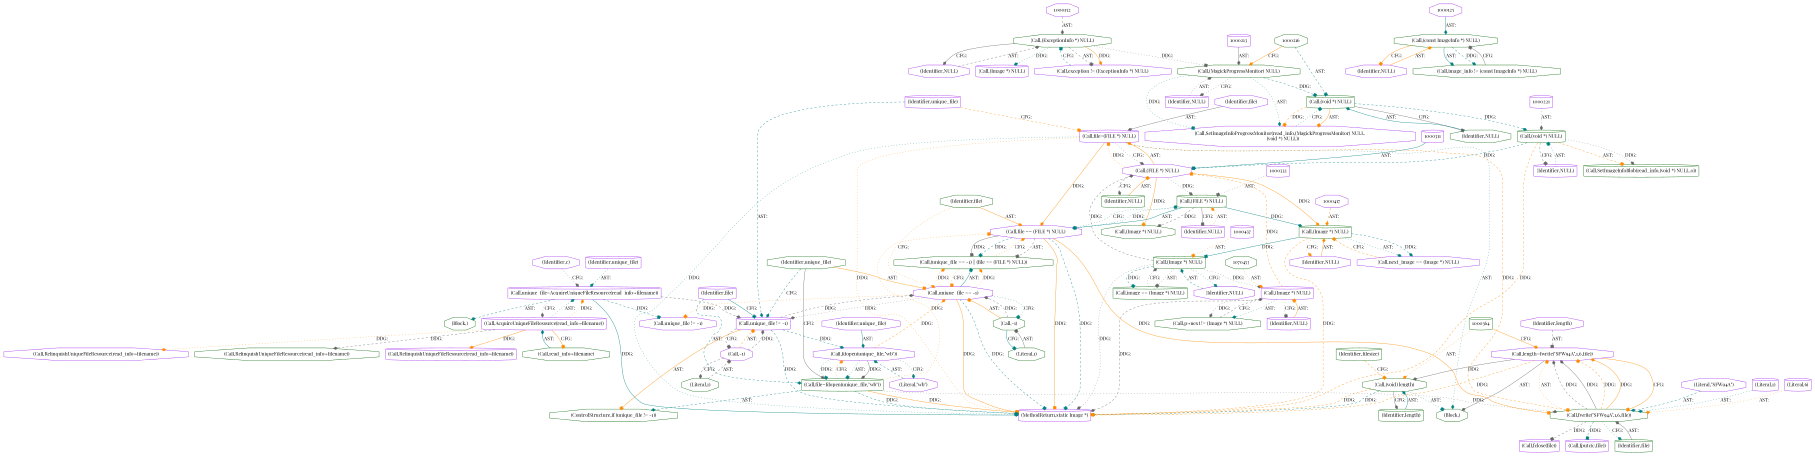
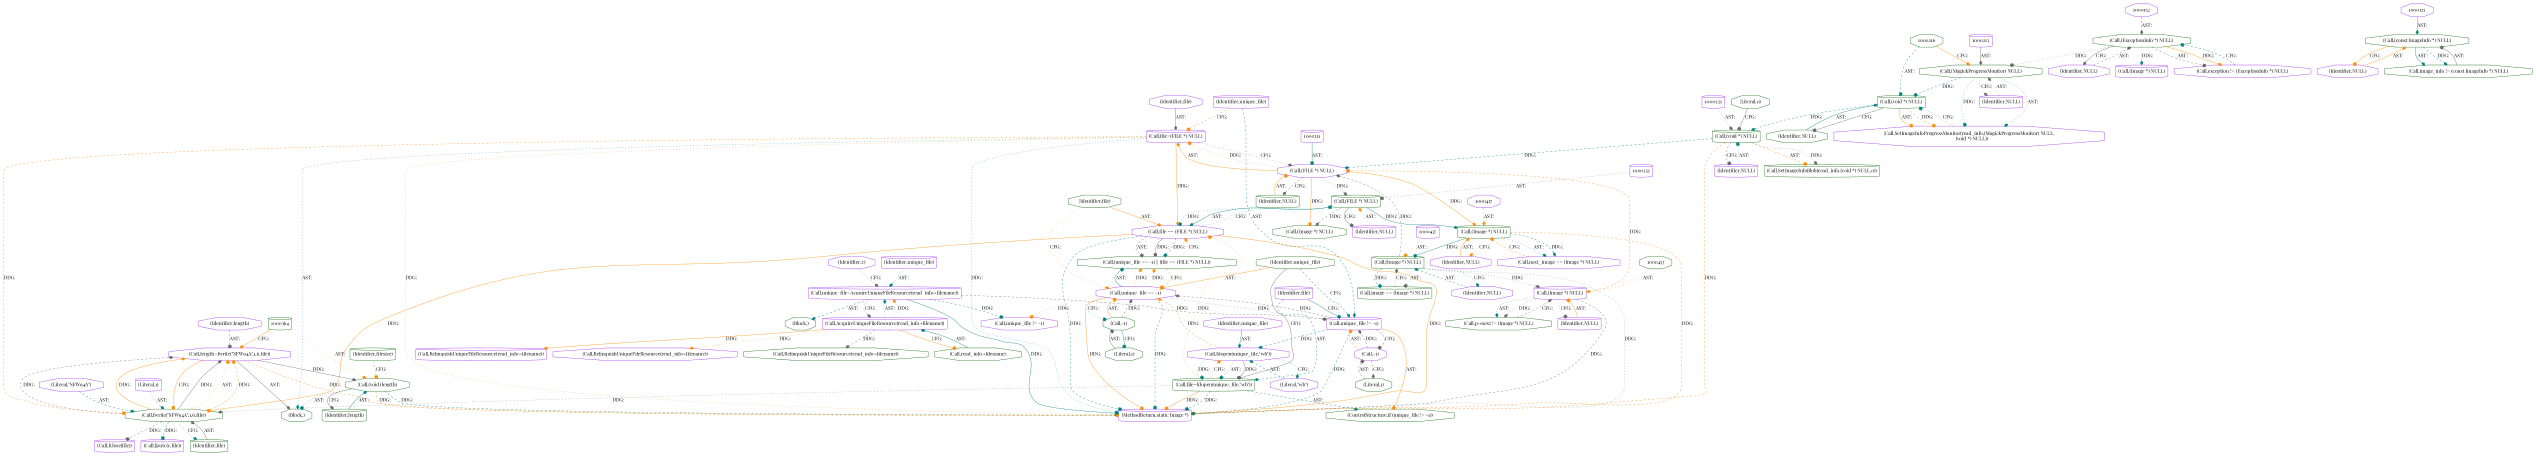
(1489, 56) -> (2460, 56)
none -> (1750, 102)
(1241, 263) -> (1656, 263)
(954, 275) -> (1171, 278)
(1798, 385) -> none
